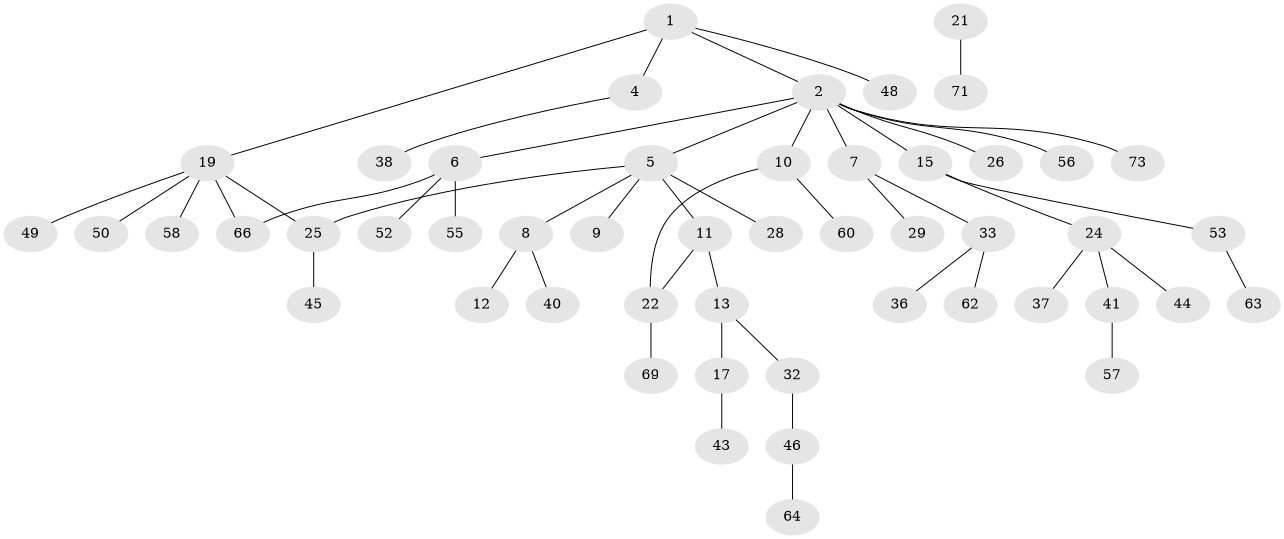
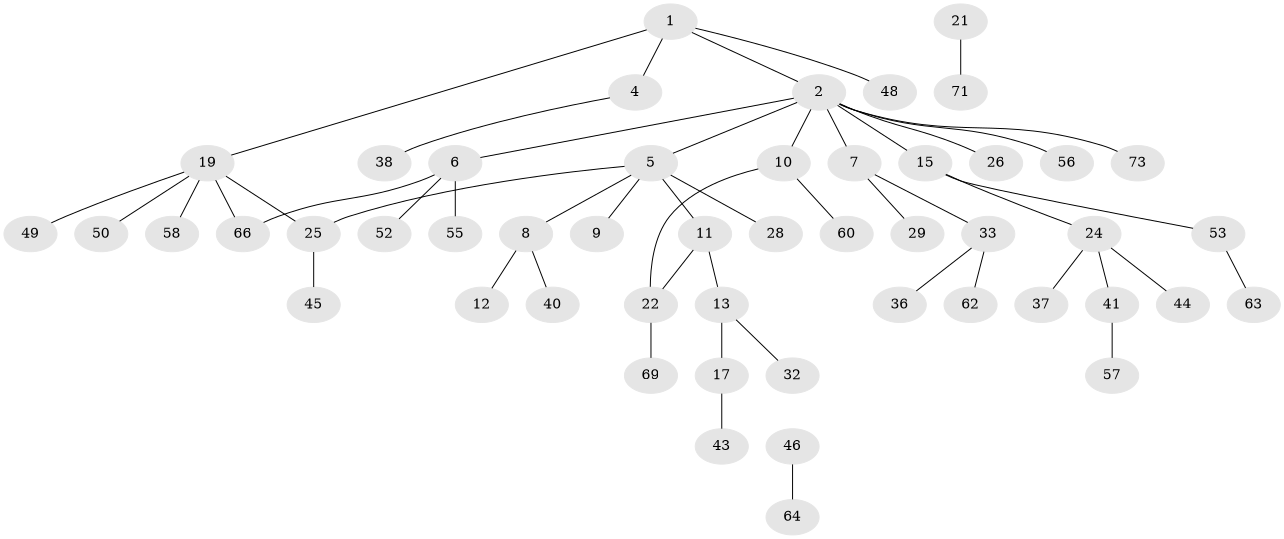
(793, 411) -> none
